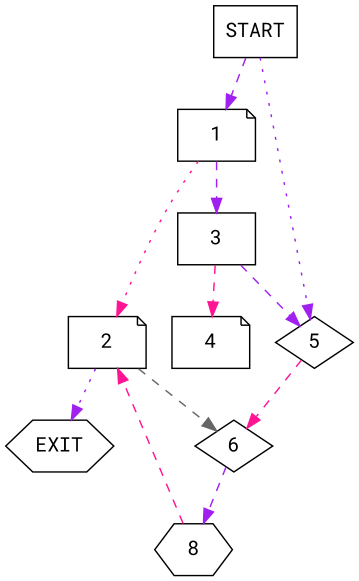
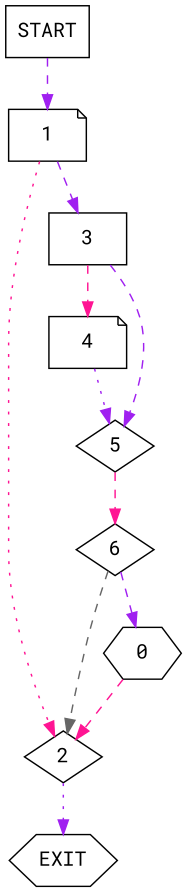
(284, 181) -> (100, 389)
(107, 342) -> (63, 757)
(172, 395) -> (86, 644)
(194, 550) -> (142, 653)
